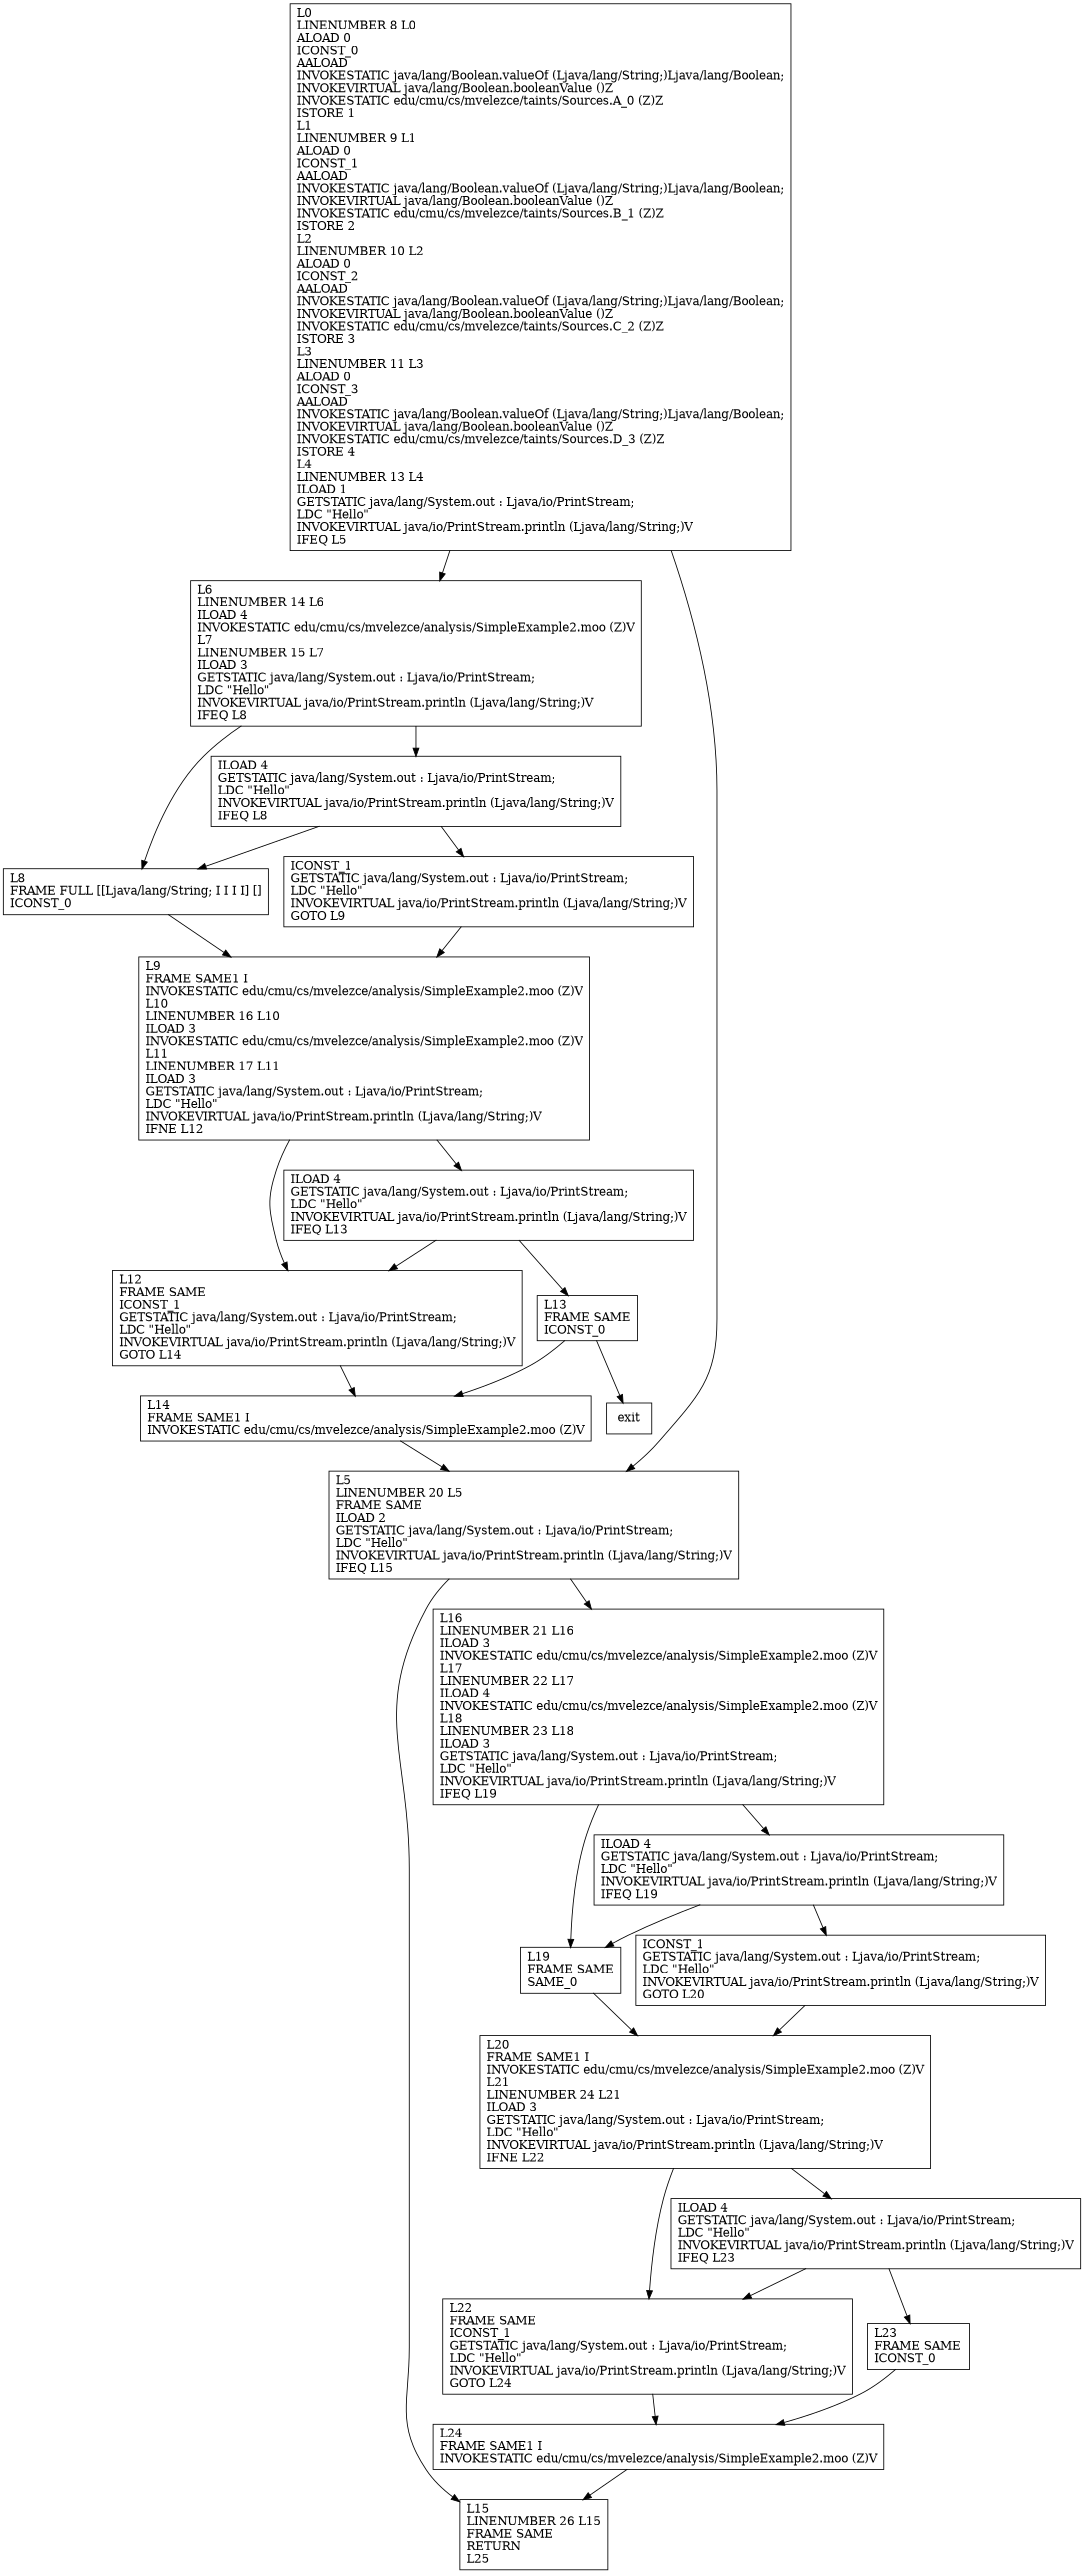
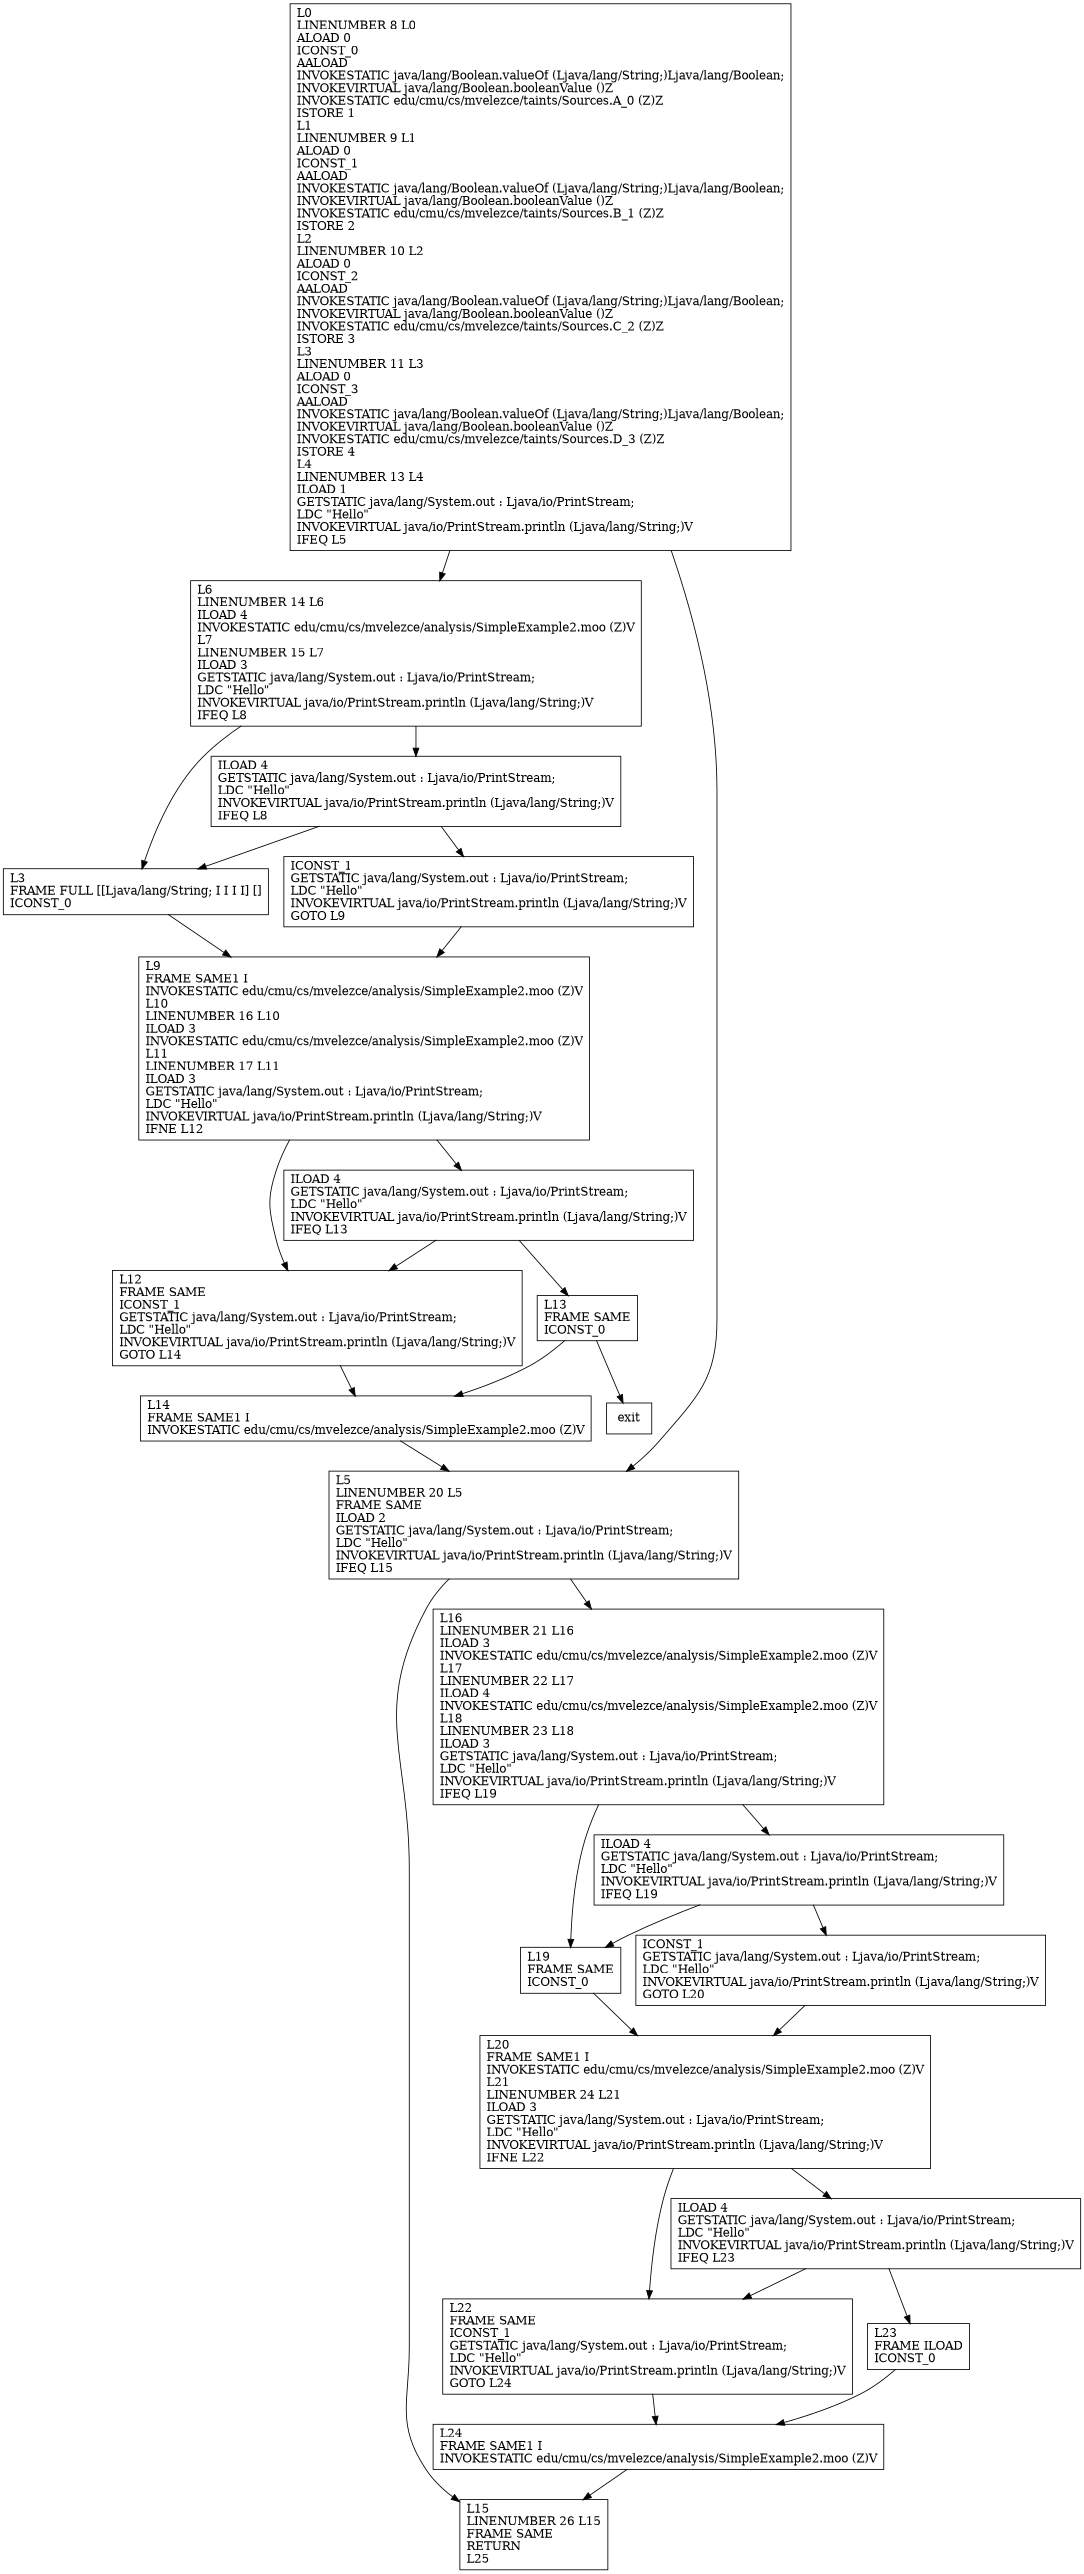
(136, 892) -> (136, 892)
(571, 1970) -> (571, 1970)
(918, 2347) -> (918, 2347)
